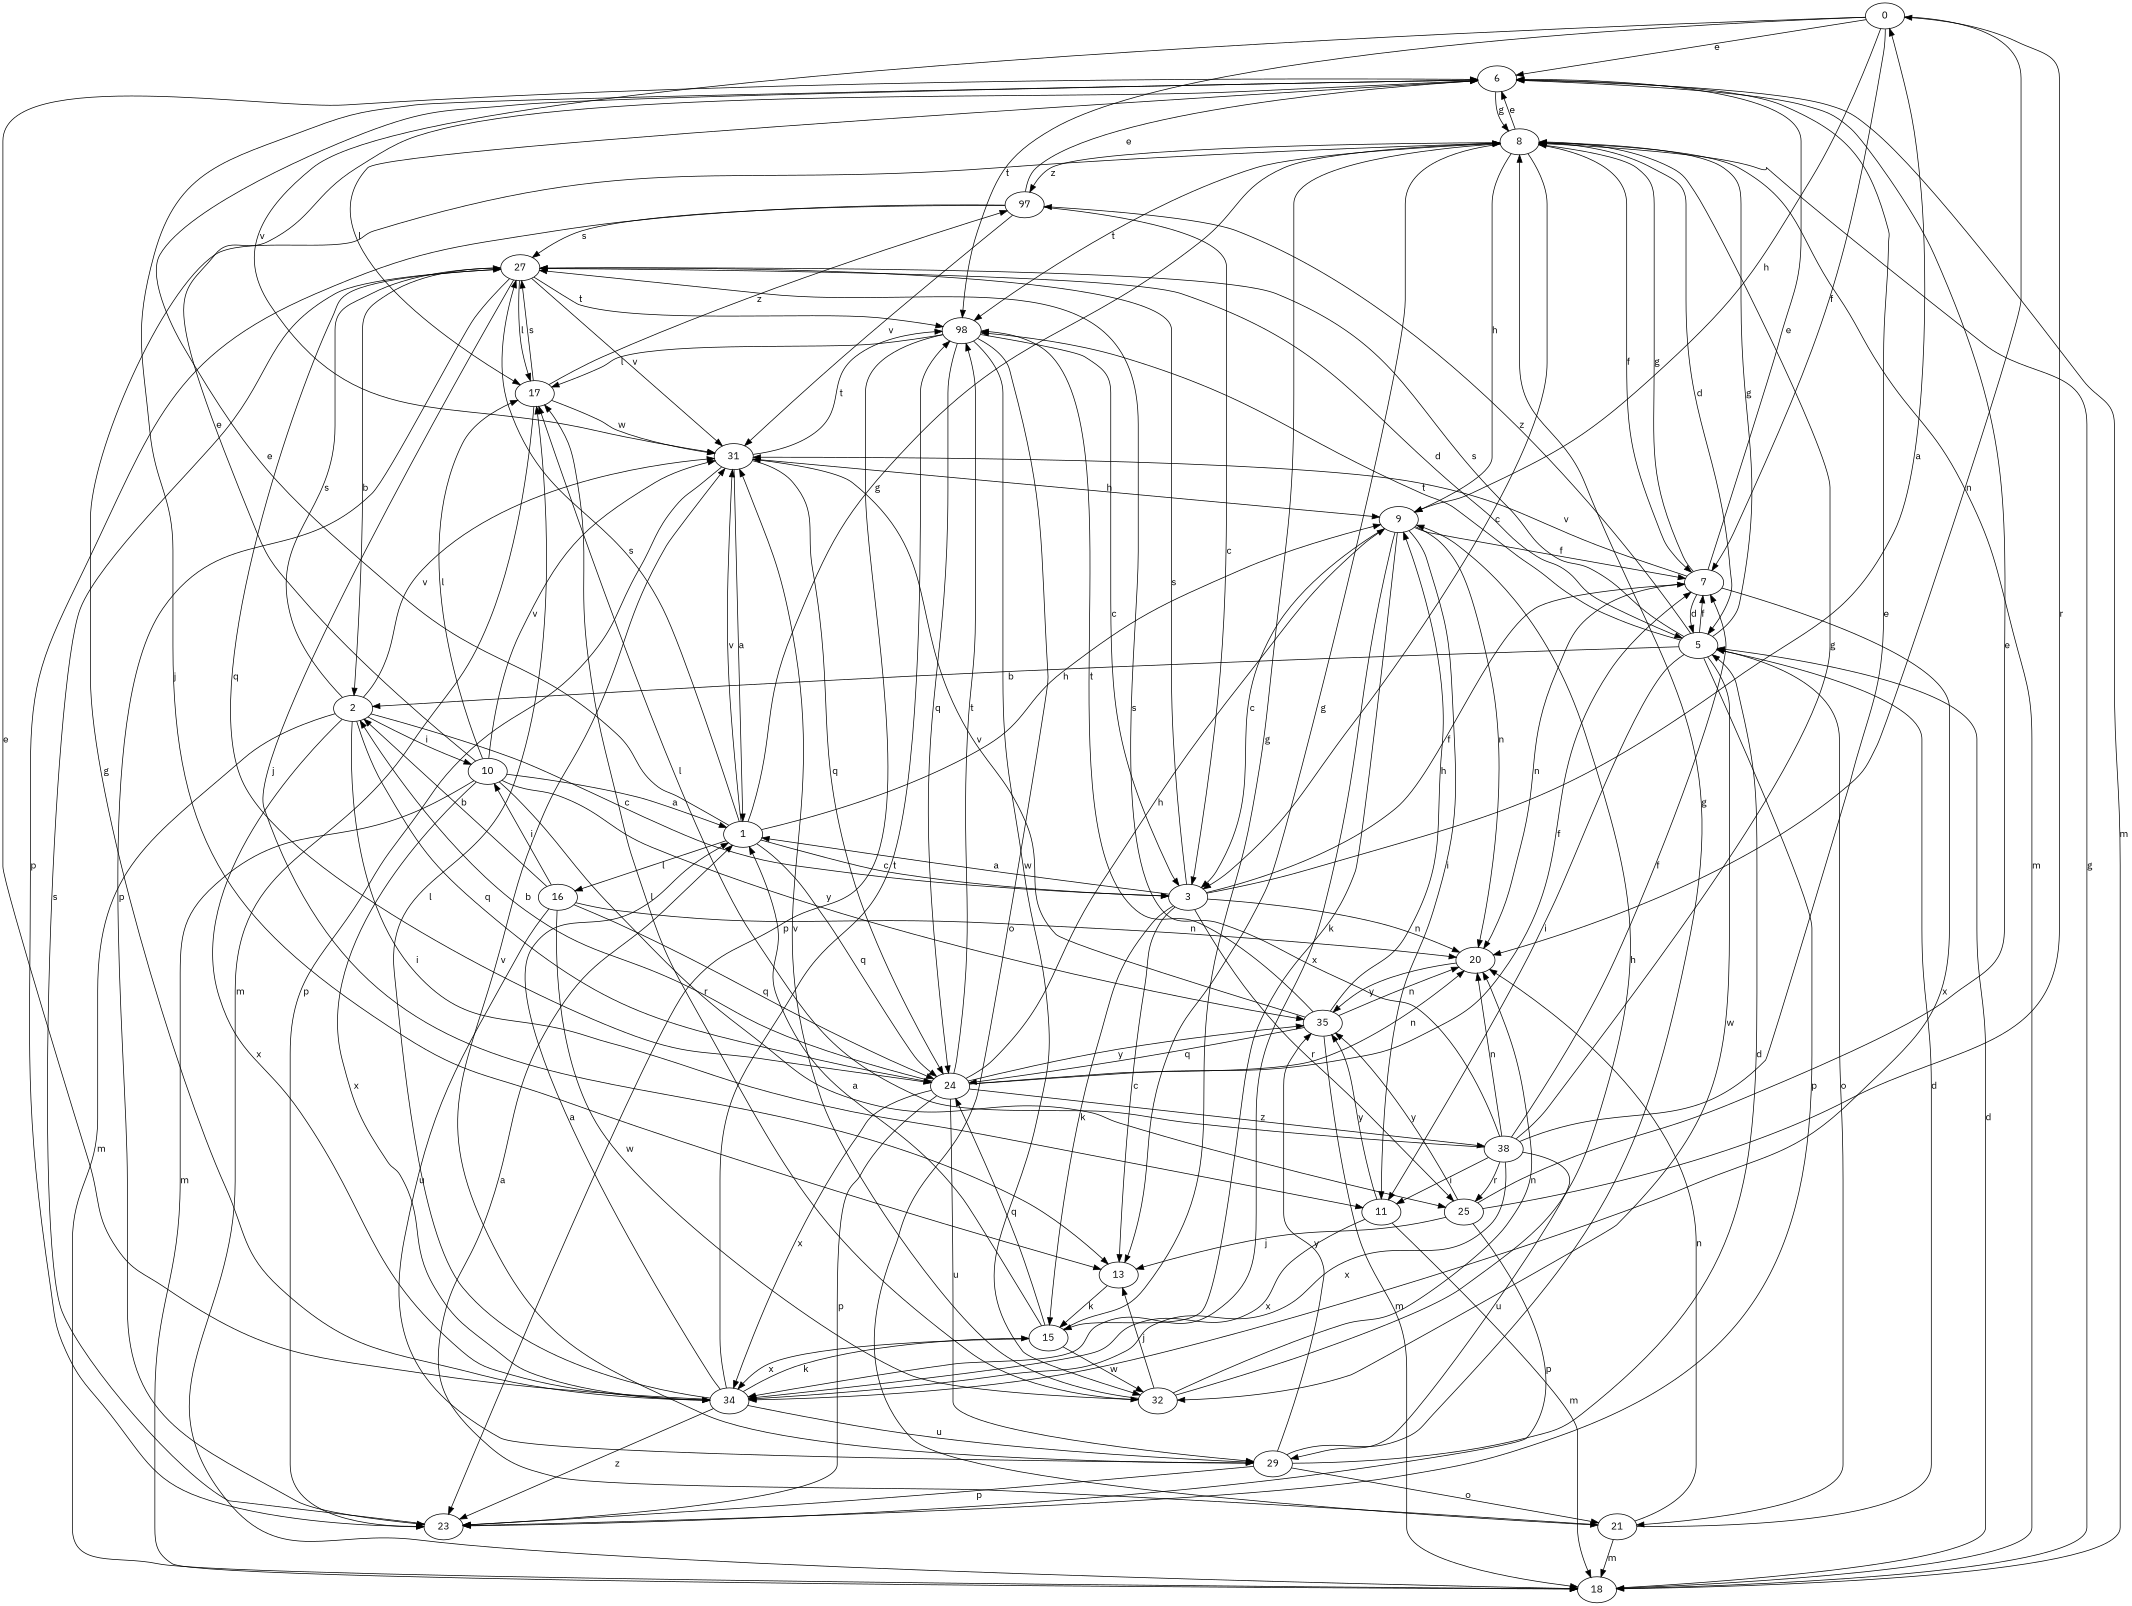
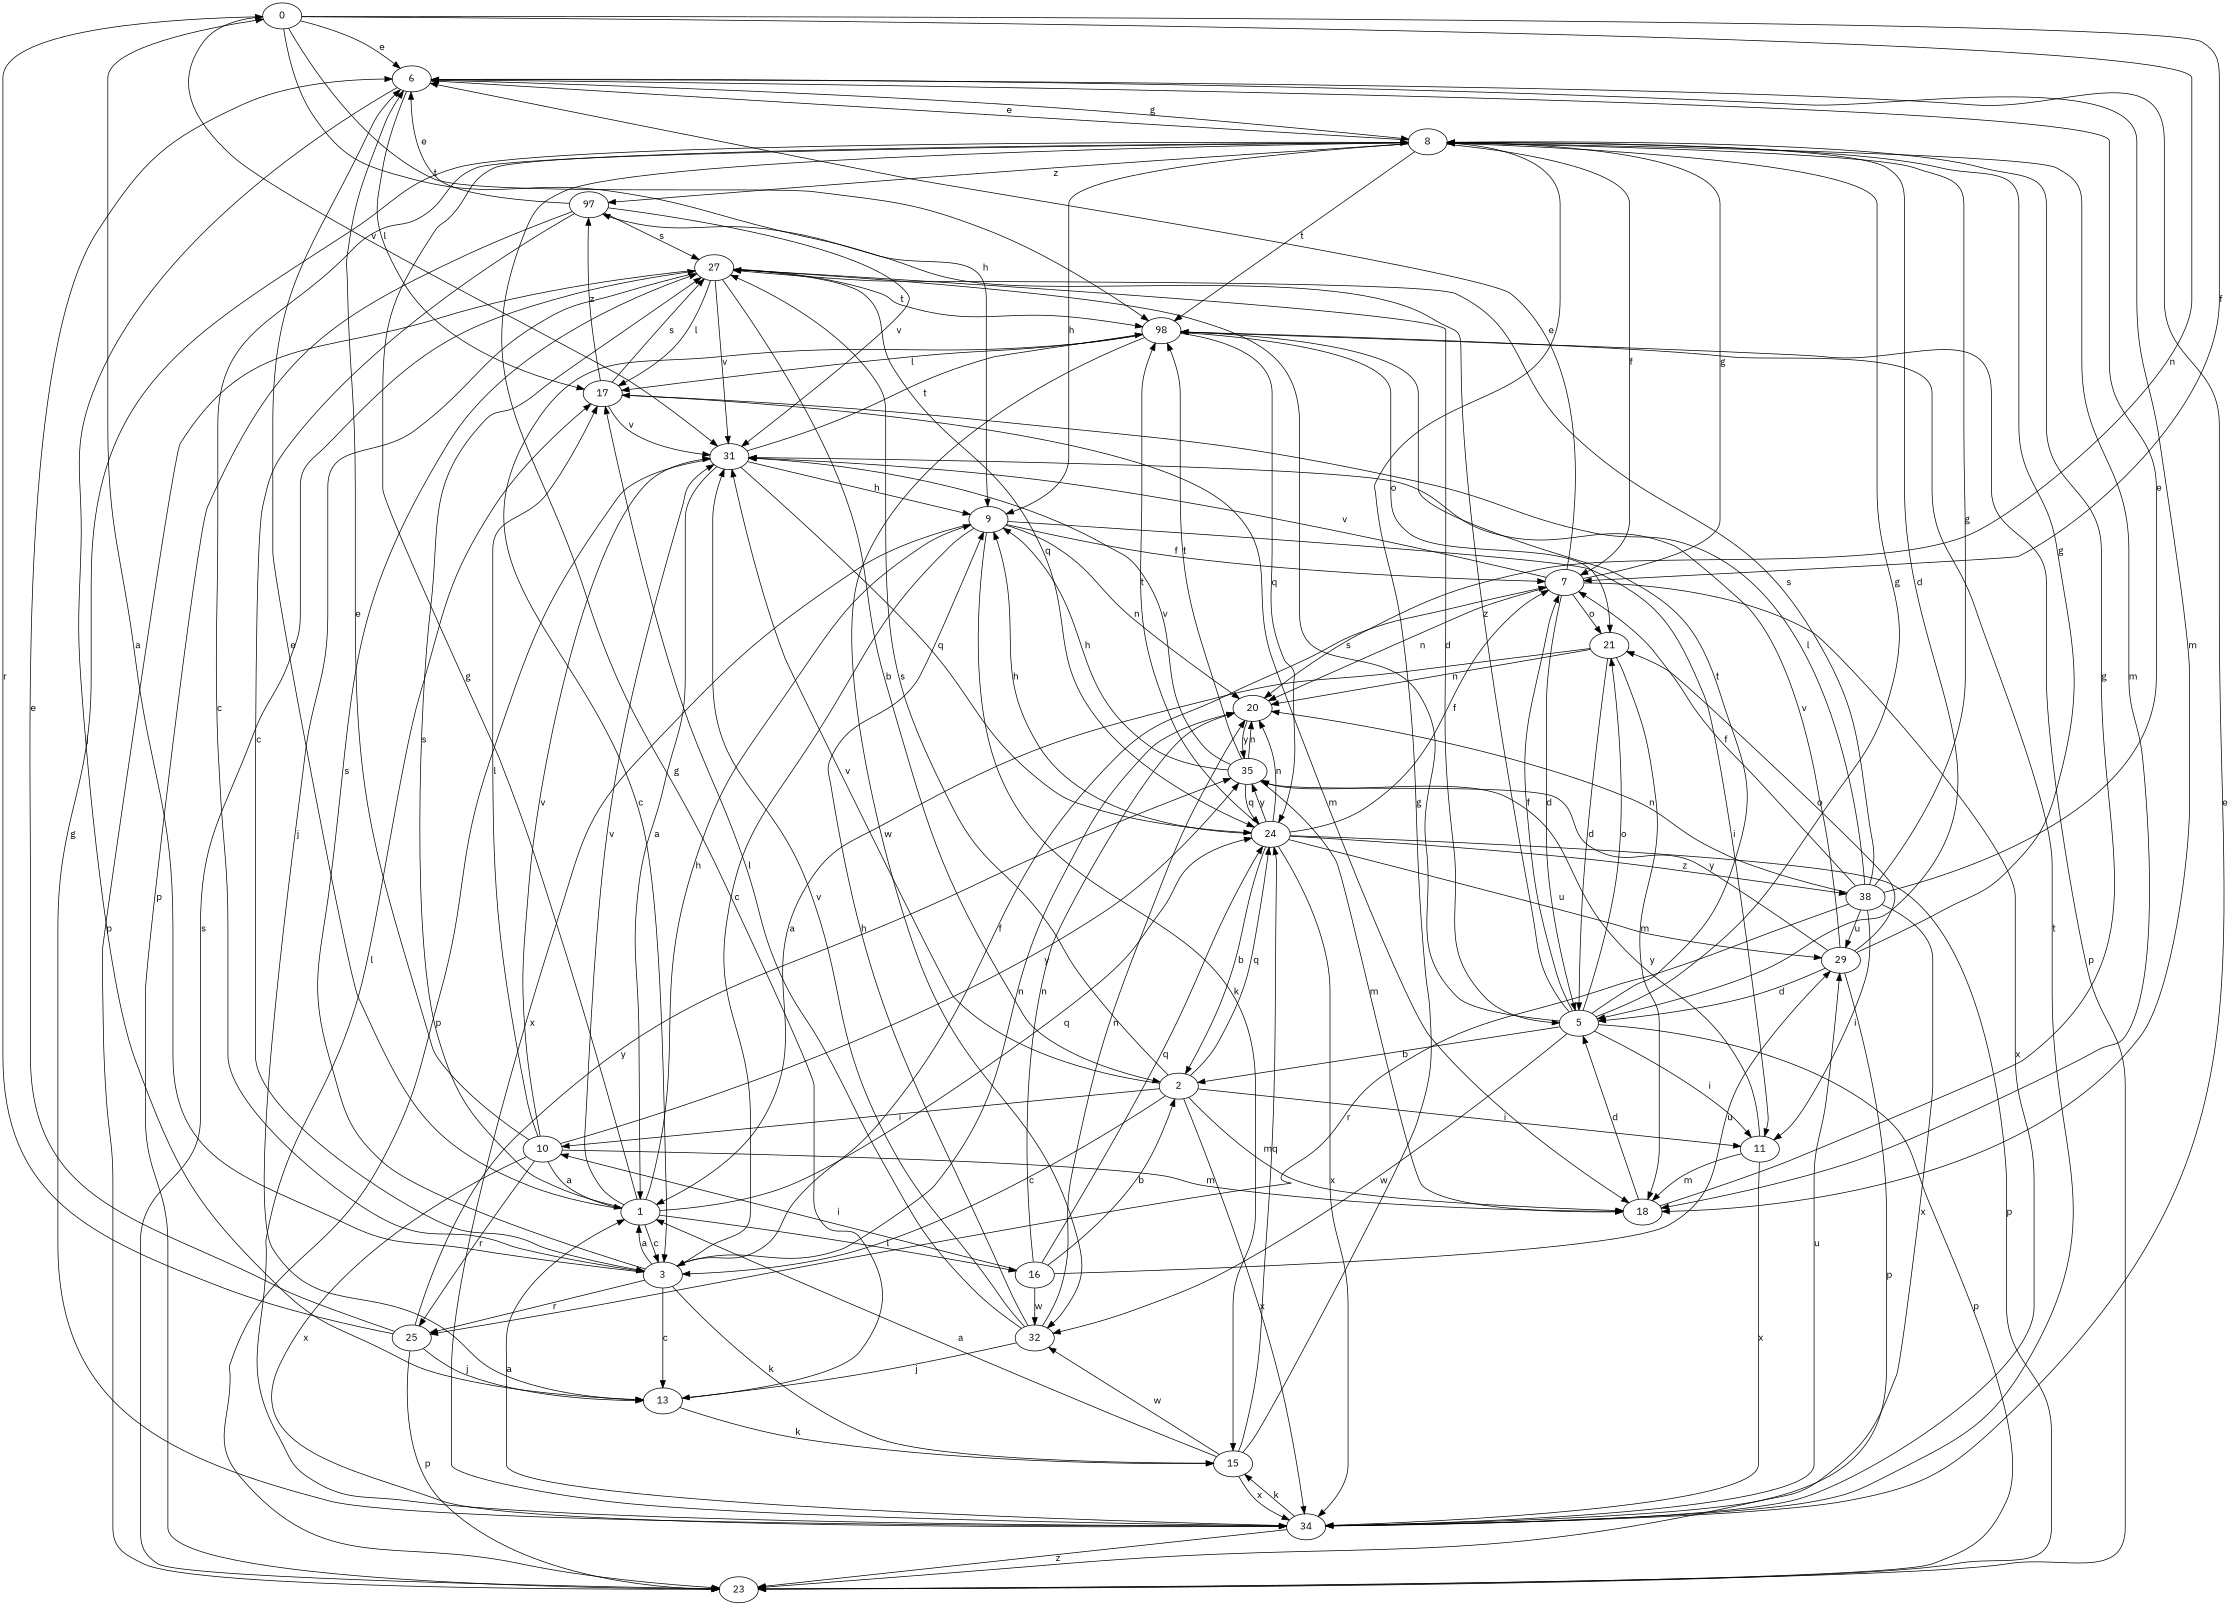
(622, 425) -> (631, 425)
none -> (1585, 611)
(1323, 684) -> (541, 481)
